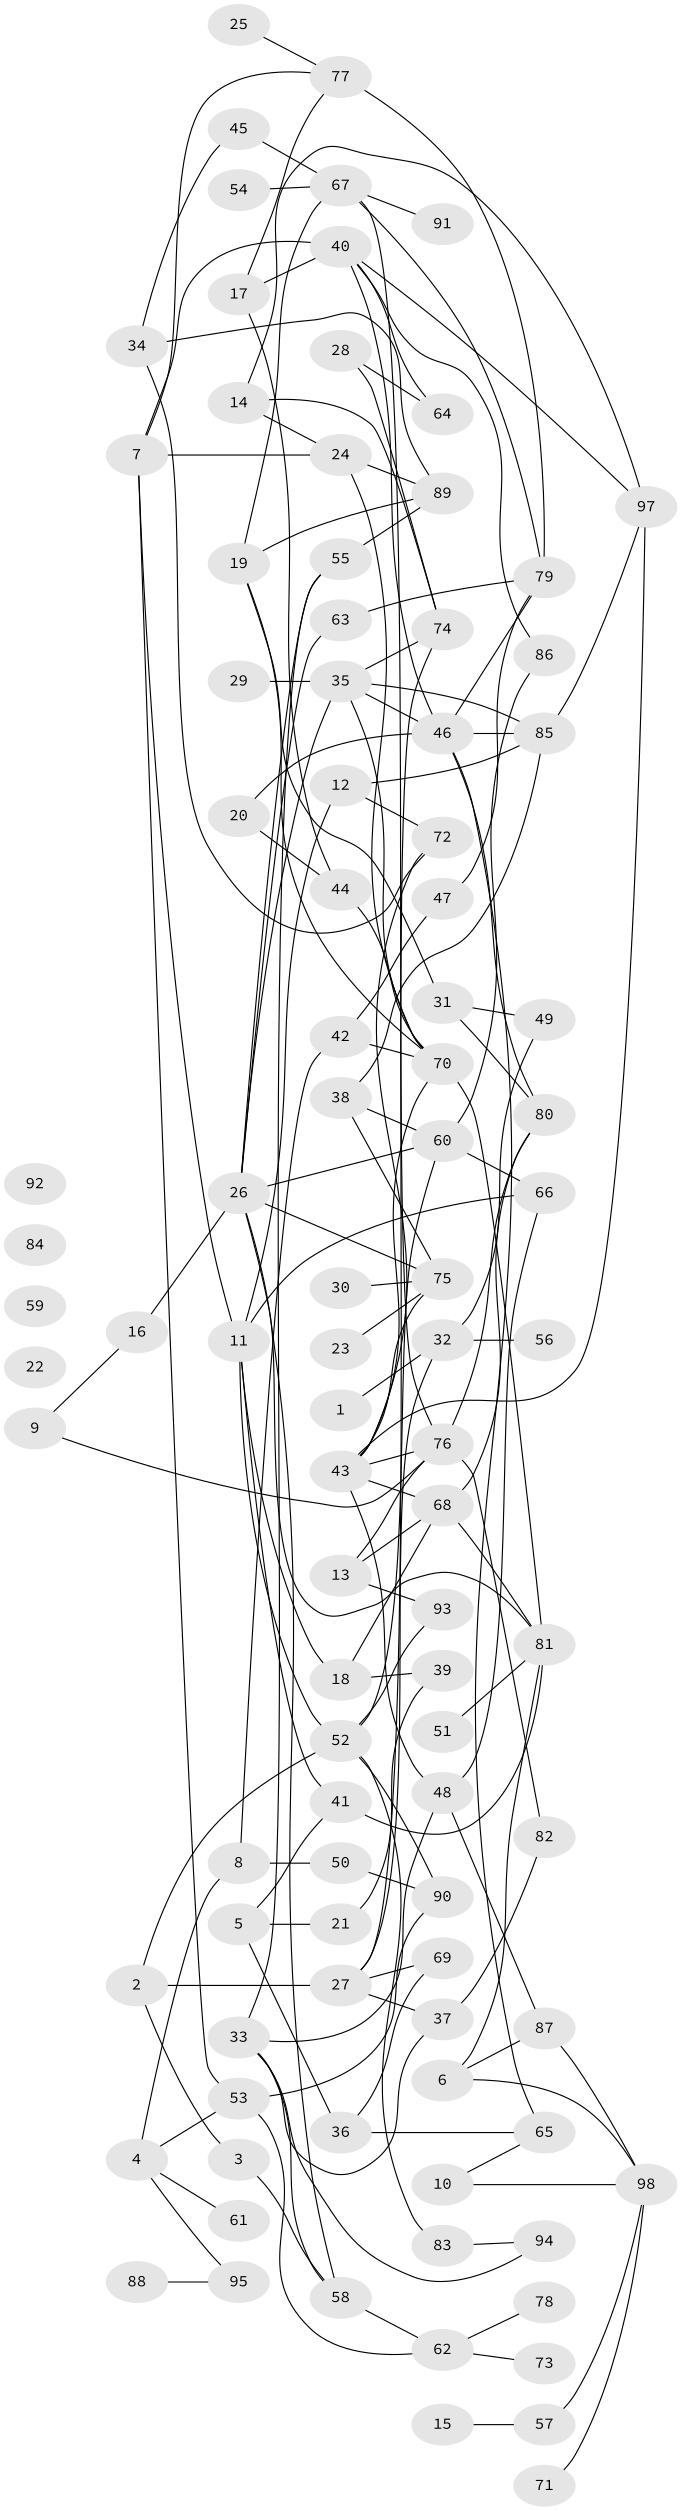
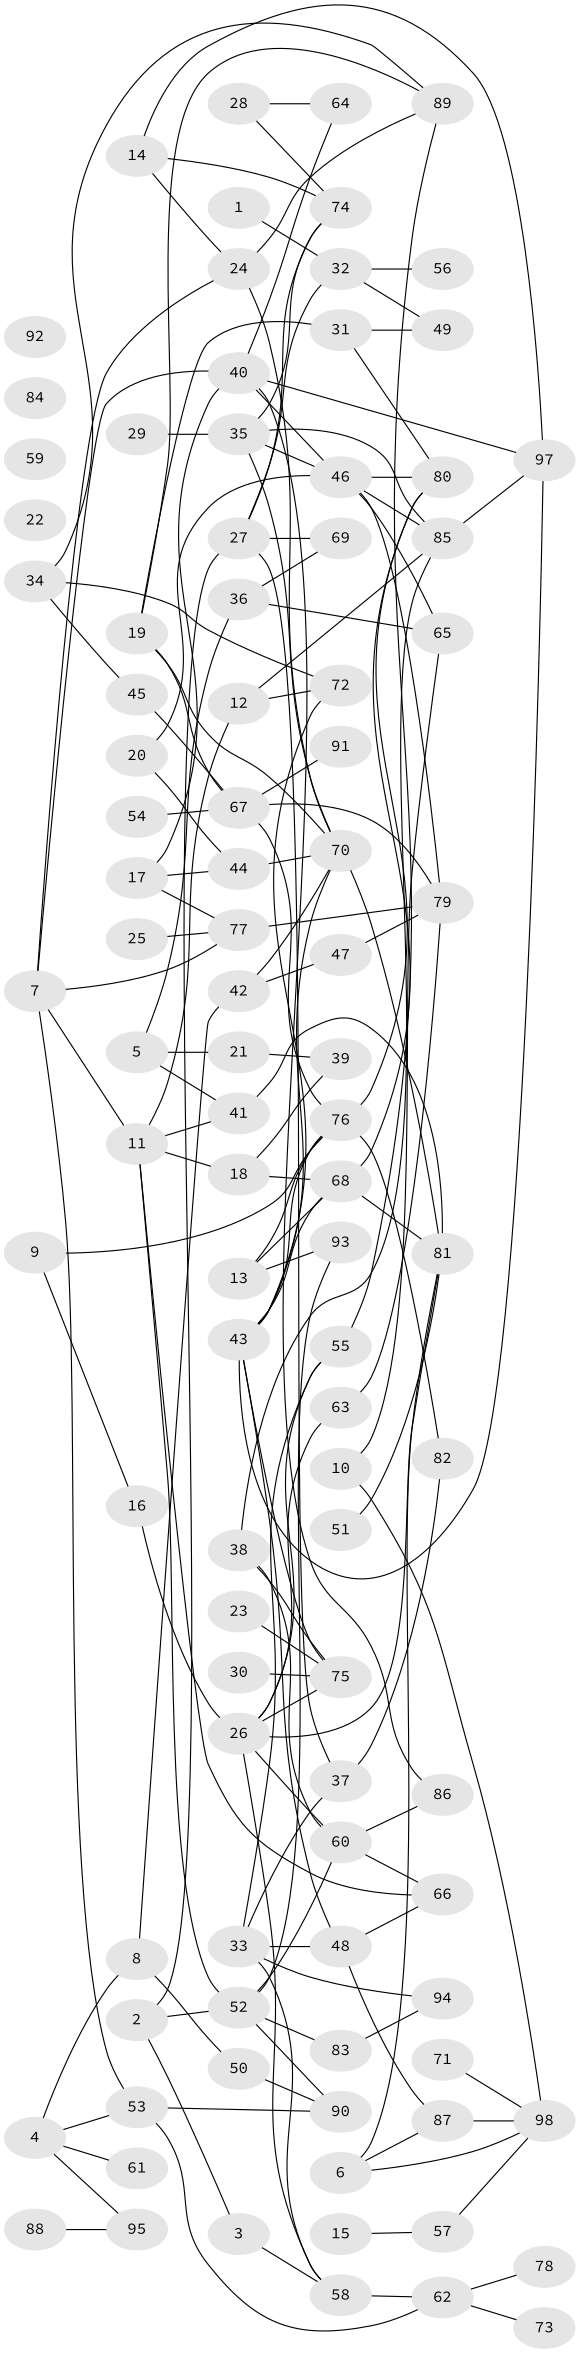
(292, 827) -> none
